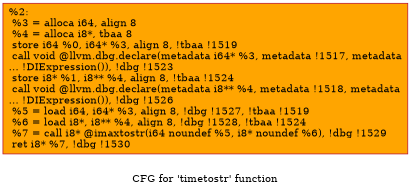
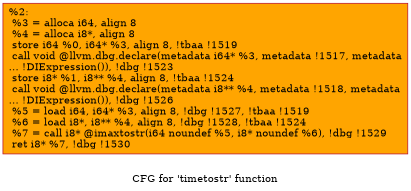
(71, 34) -> (72, 34)
